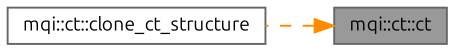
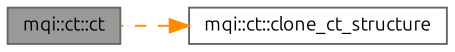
(290, 26) -> (145, 26)
